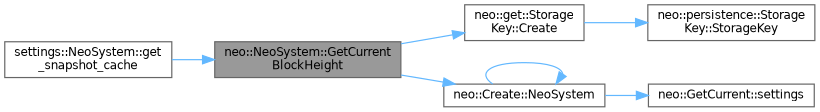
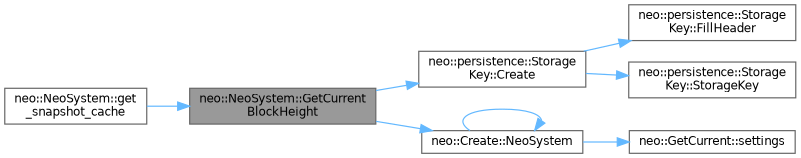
(524, 23) -> (502, 69)
none -> (712, 23)
(88, 60) -> (76, 106)
